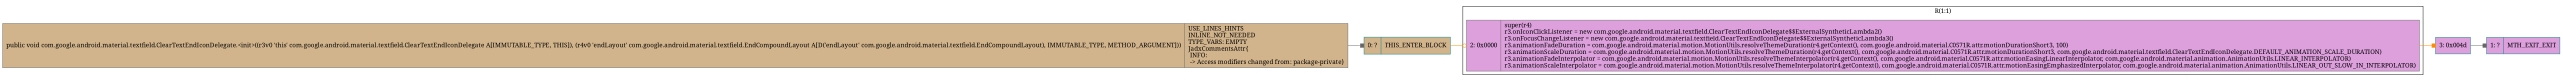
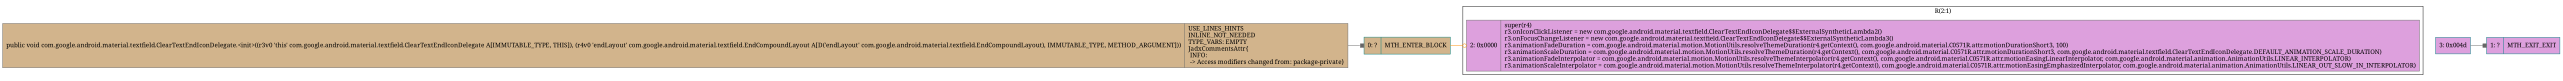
(1943, 11) -> (1943, 11)
(1416, 45) -> (1416, 45)
(2426, 46) -> none
